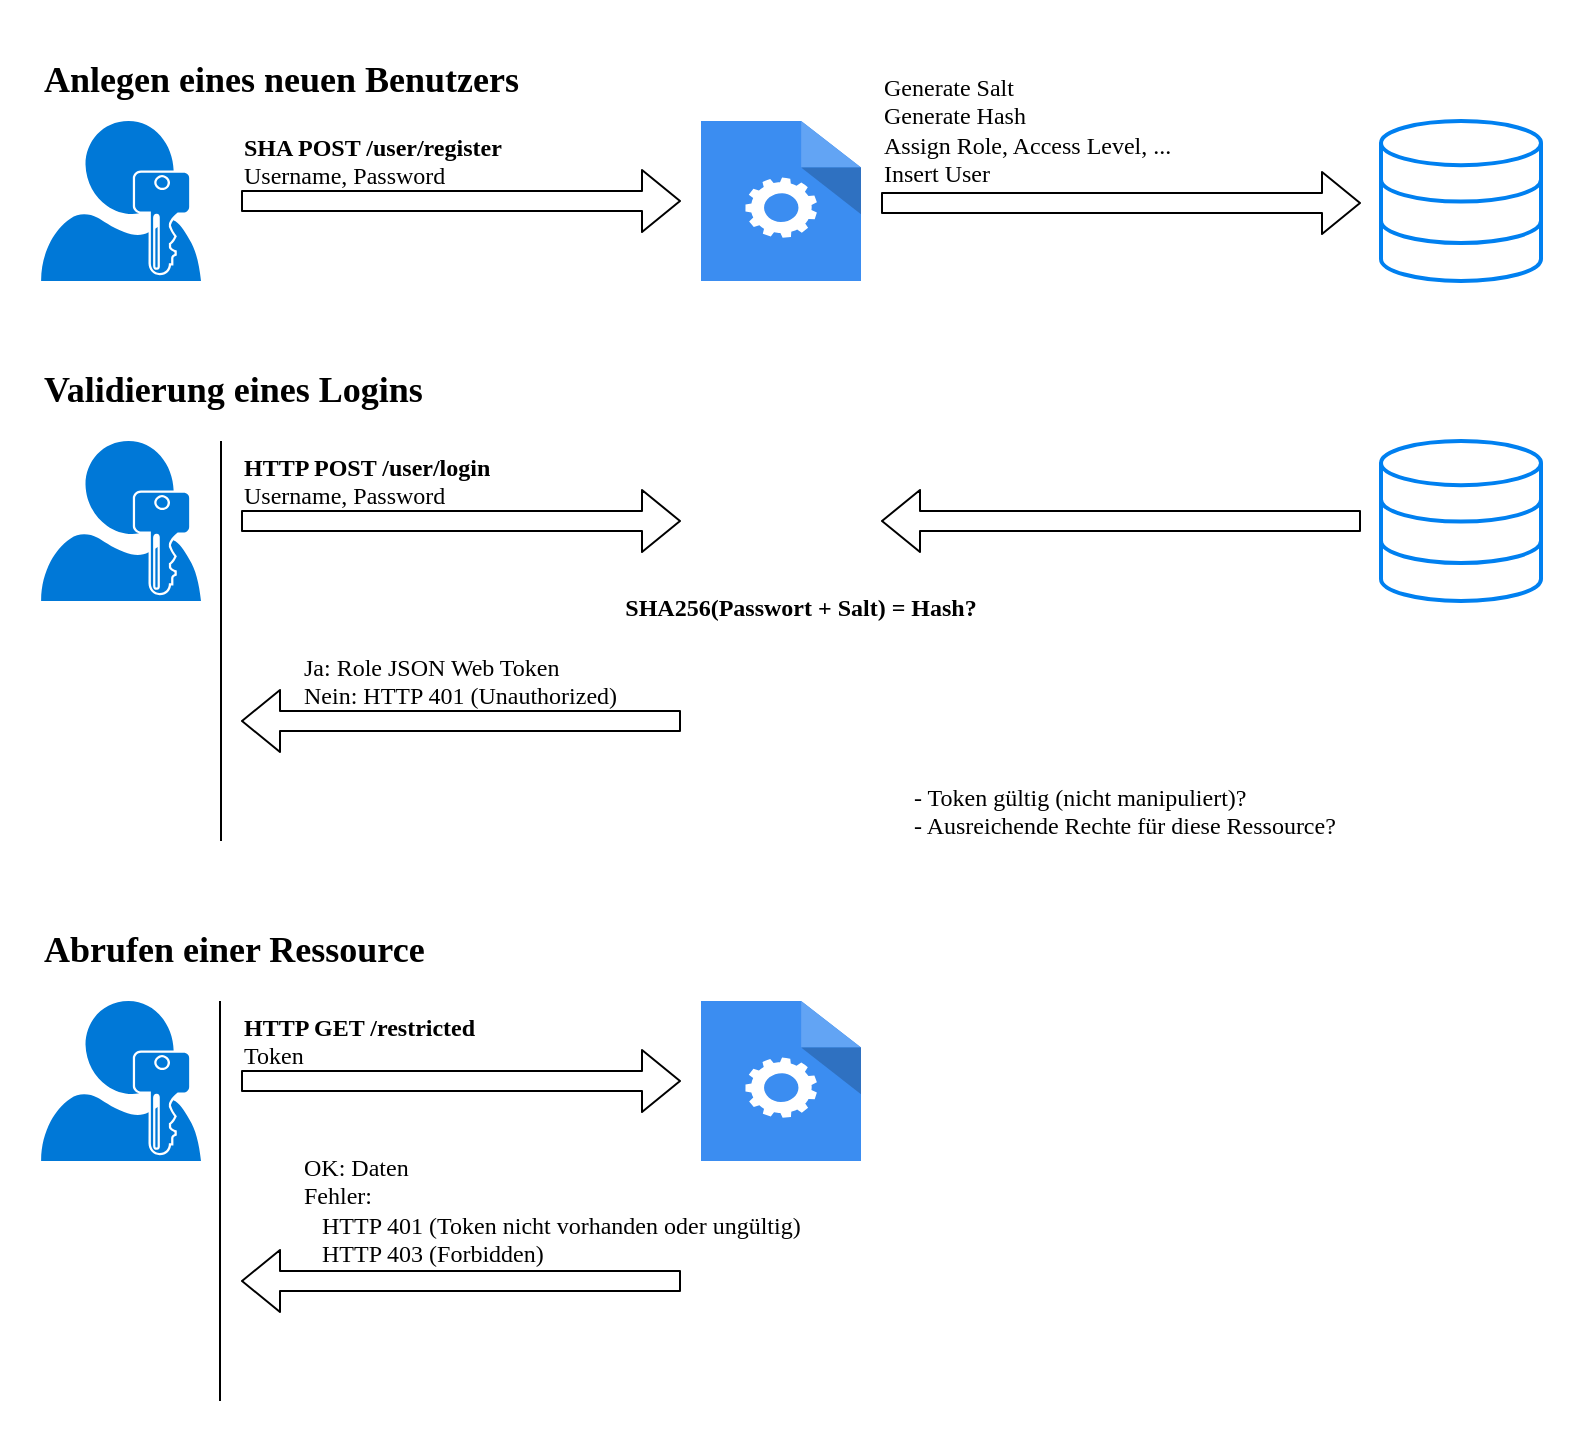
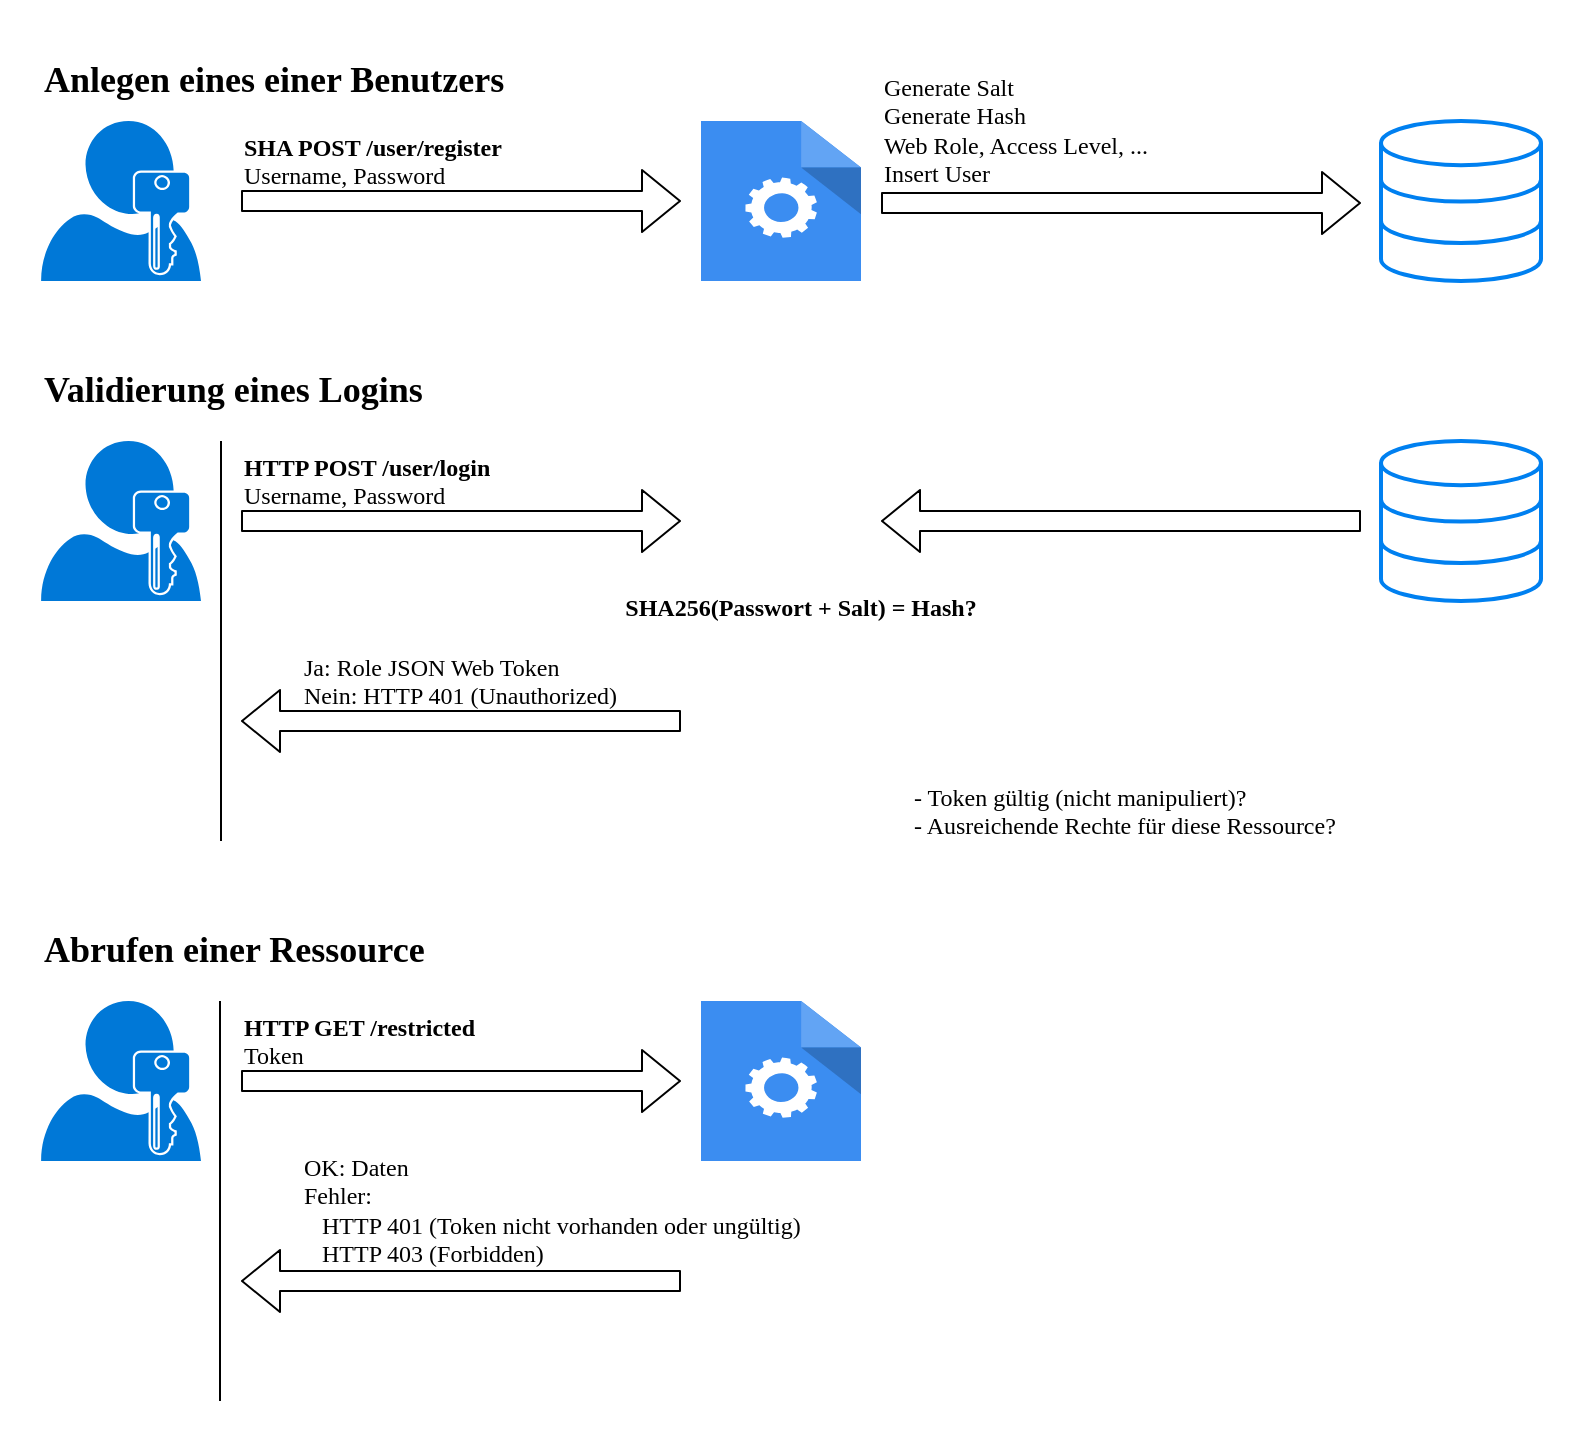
(224, 81) -> (221, 81)
(1049, 133) -> (1032, 133)
